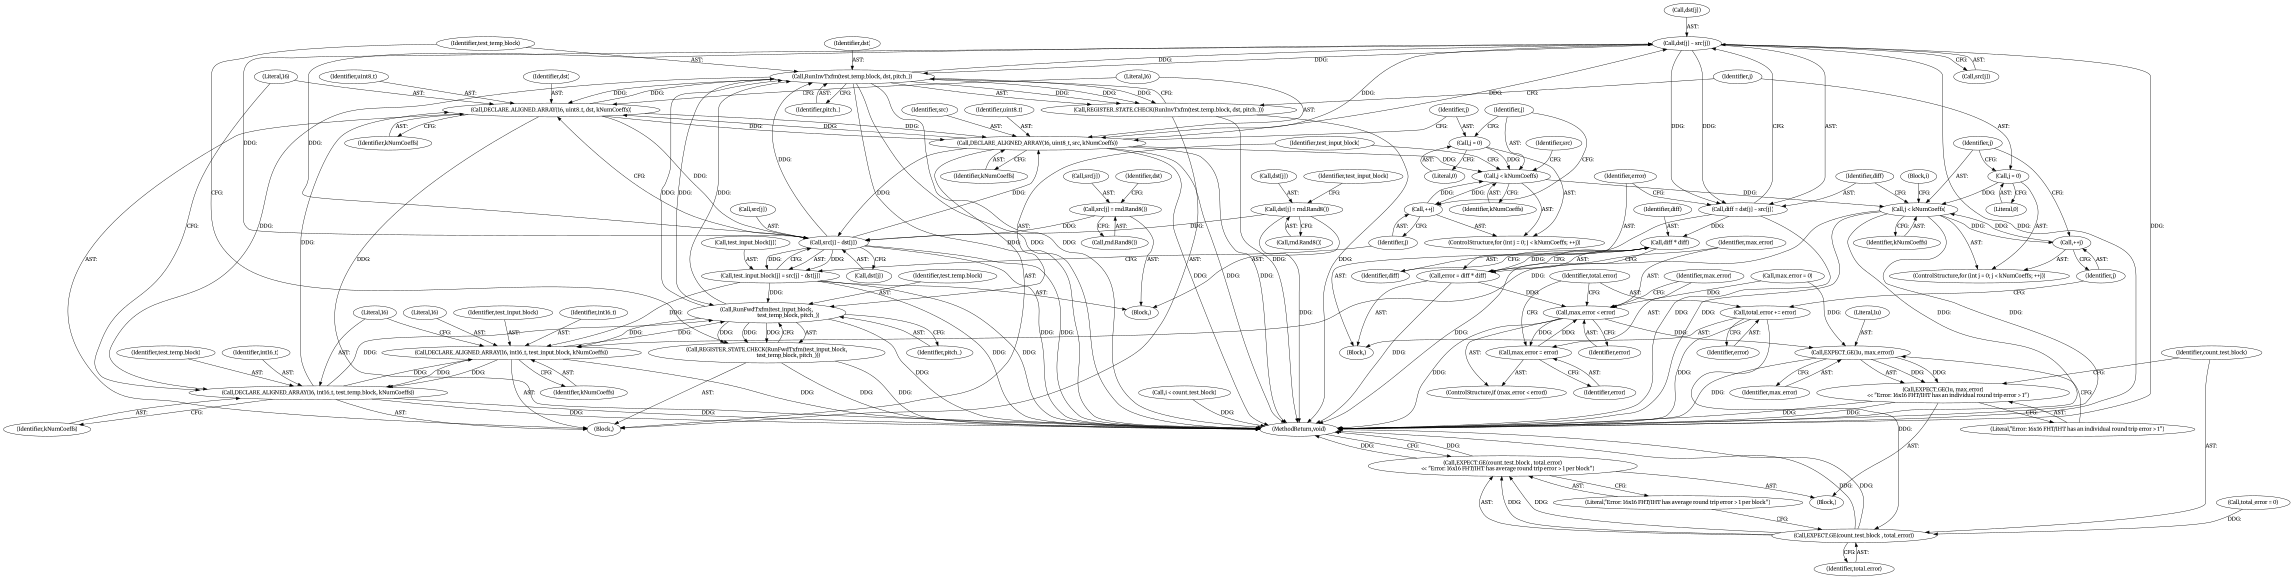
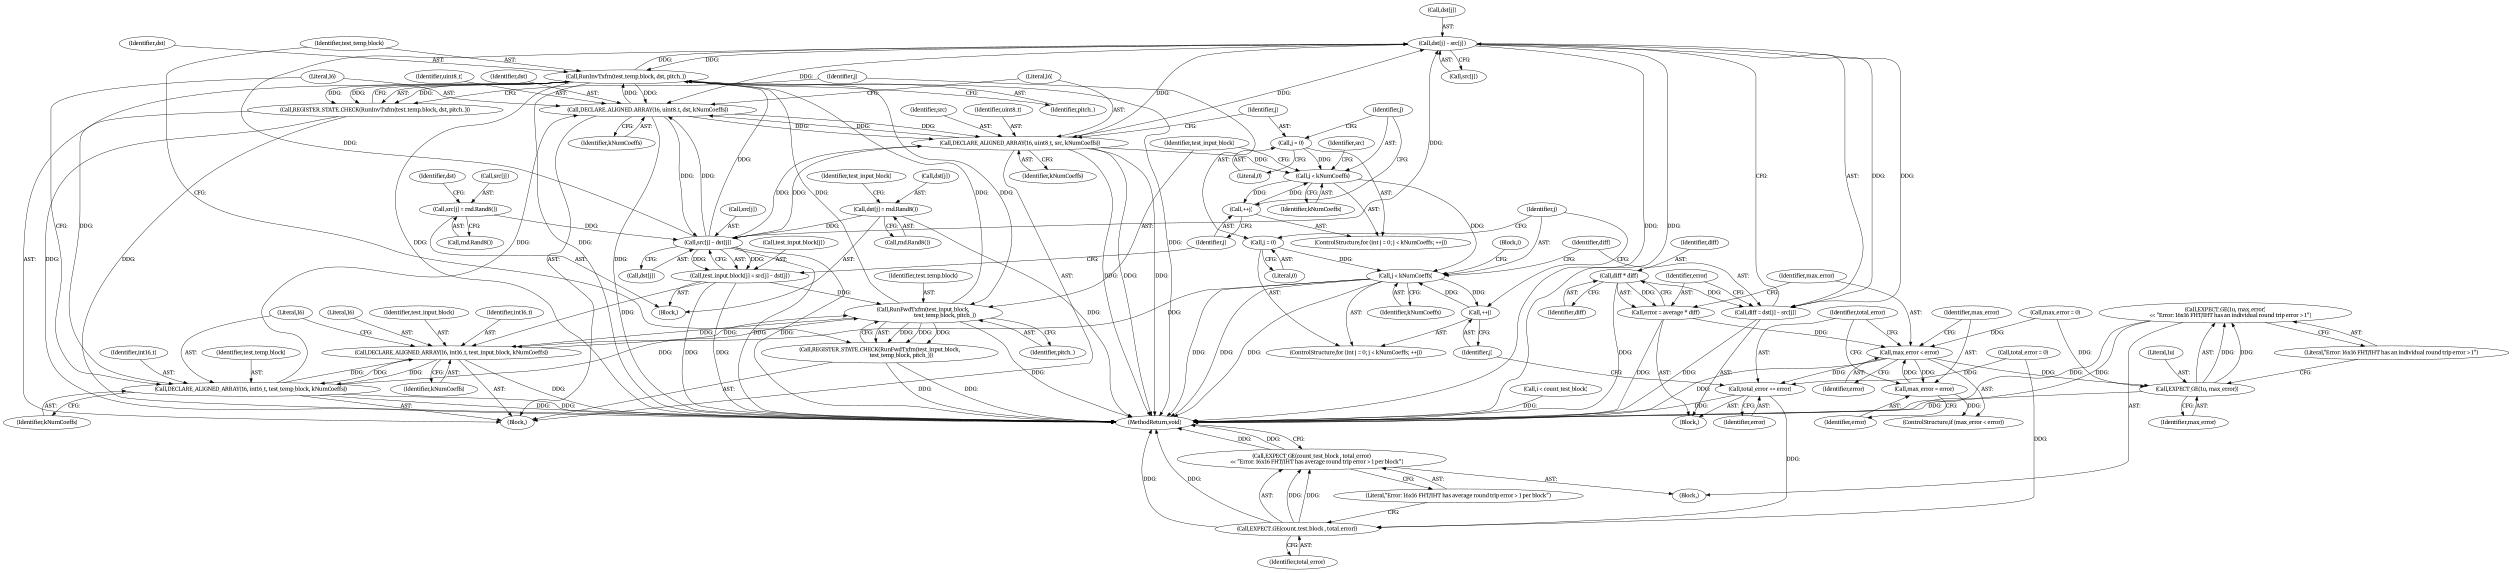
none -> (1037, 54)
(640, 176) -> (709, 176)
(1708, 226) -> (1691, 289)
(1458, 276) -> (1666, 313)
(2212, 353) -> none
none -> (1834, 369)
(1522, 373) -> (1975, 406)
none -> (1902, 380)
